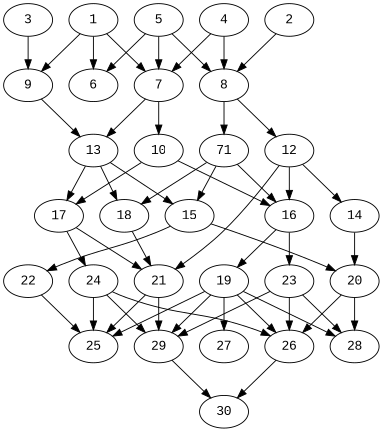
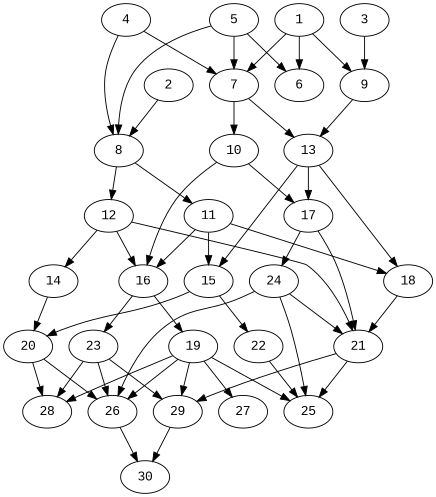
(224, 151) -> (209, 216)
(122, 310) -> (312, 311)
